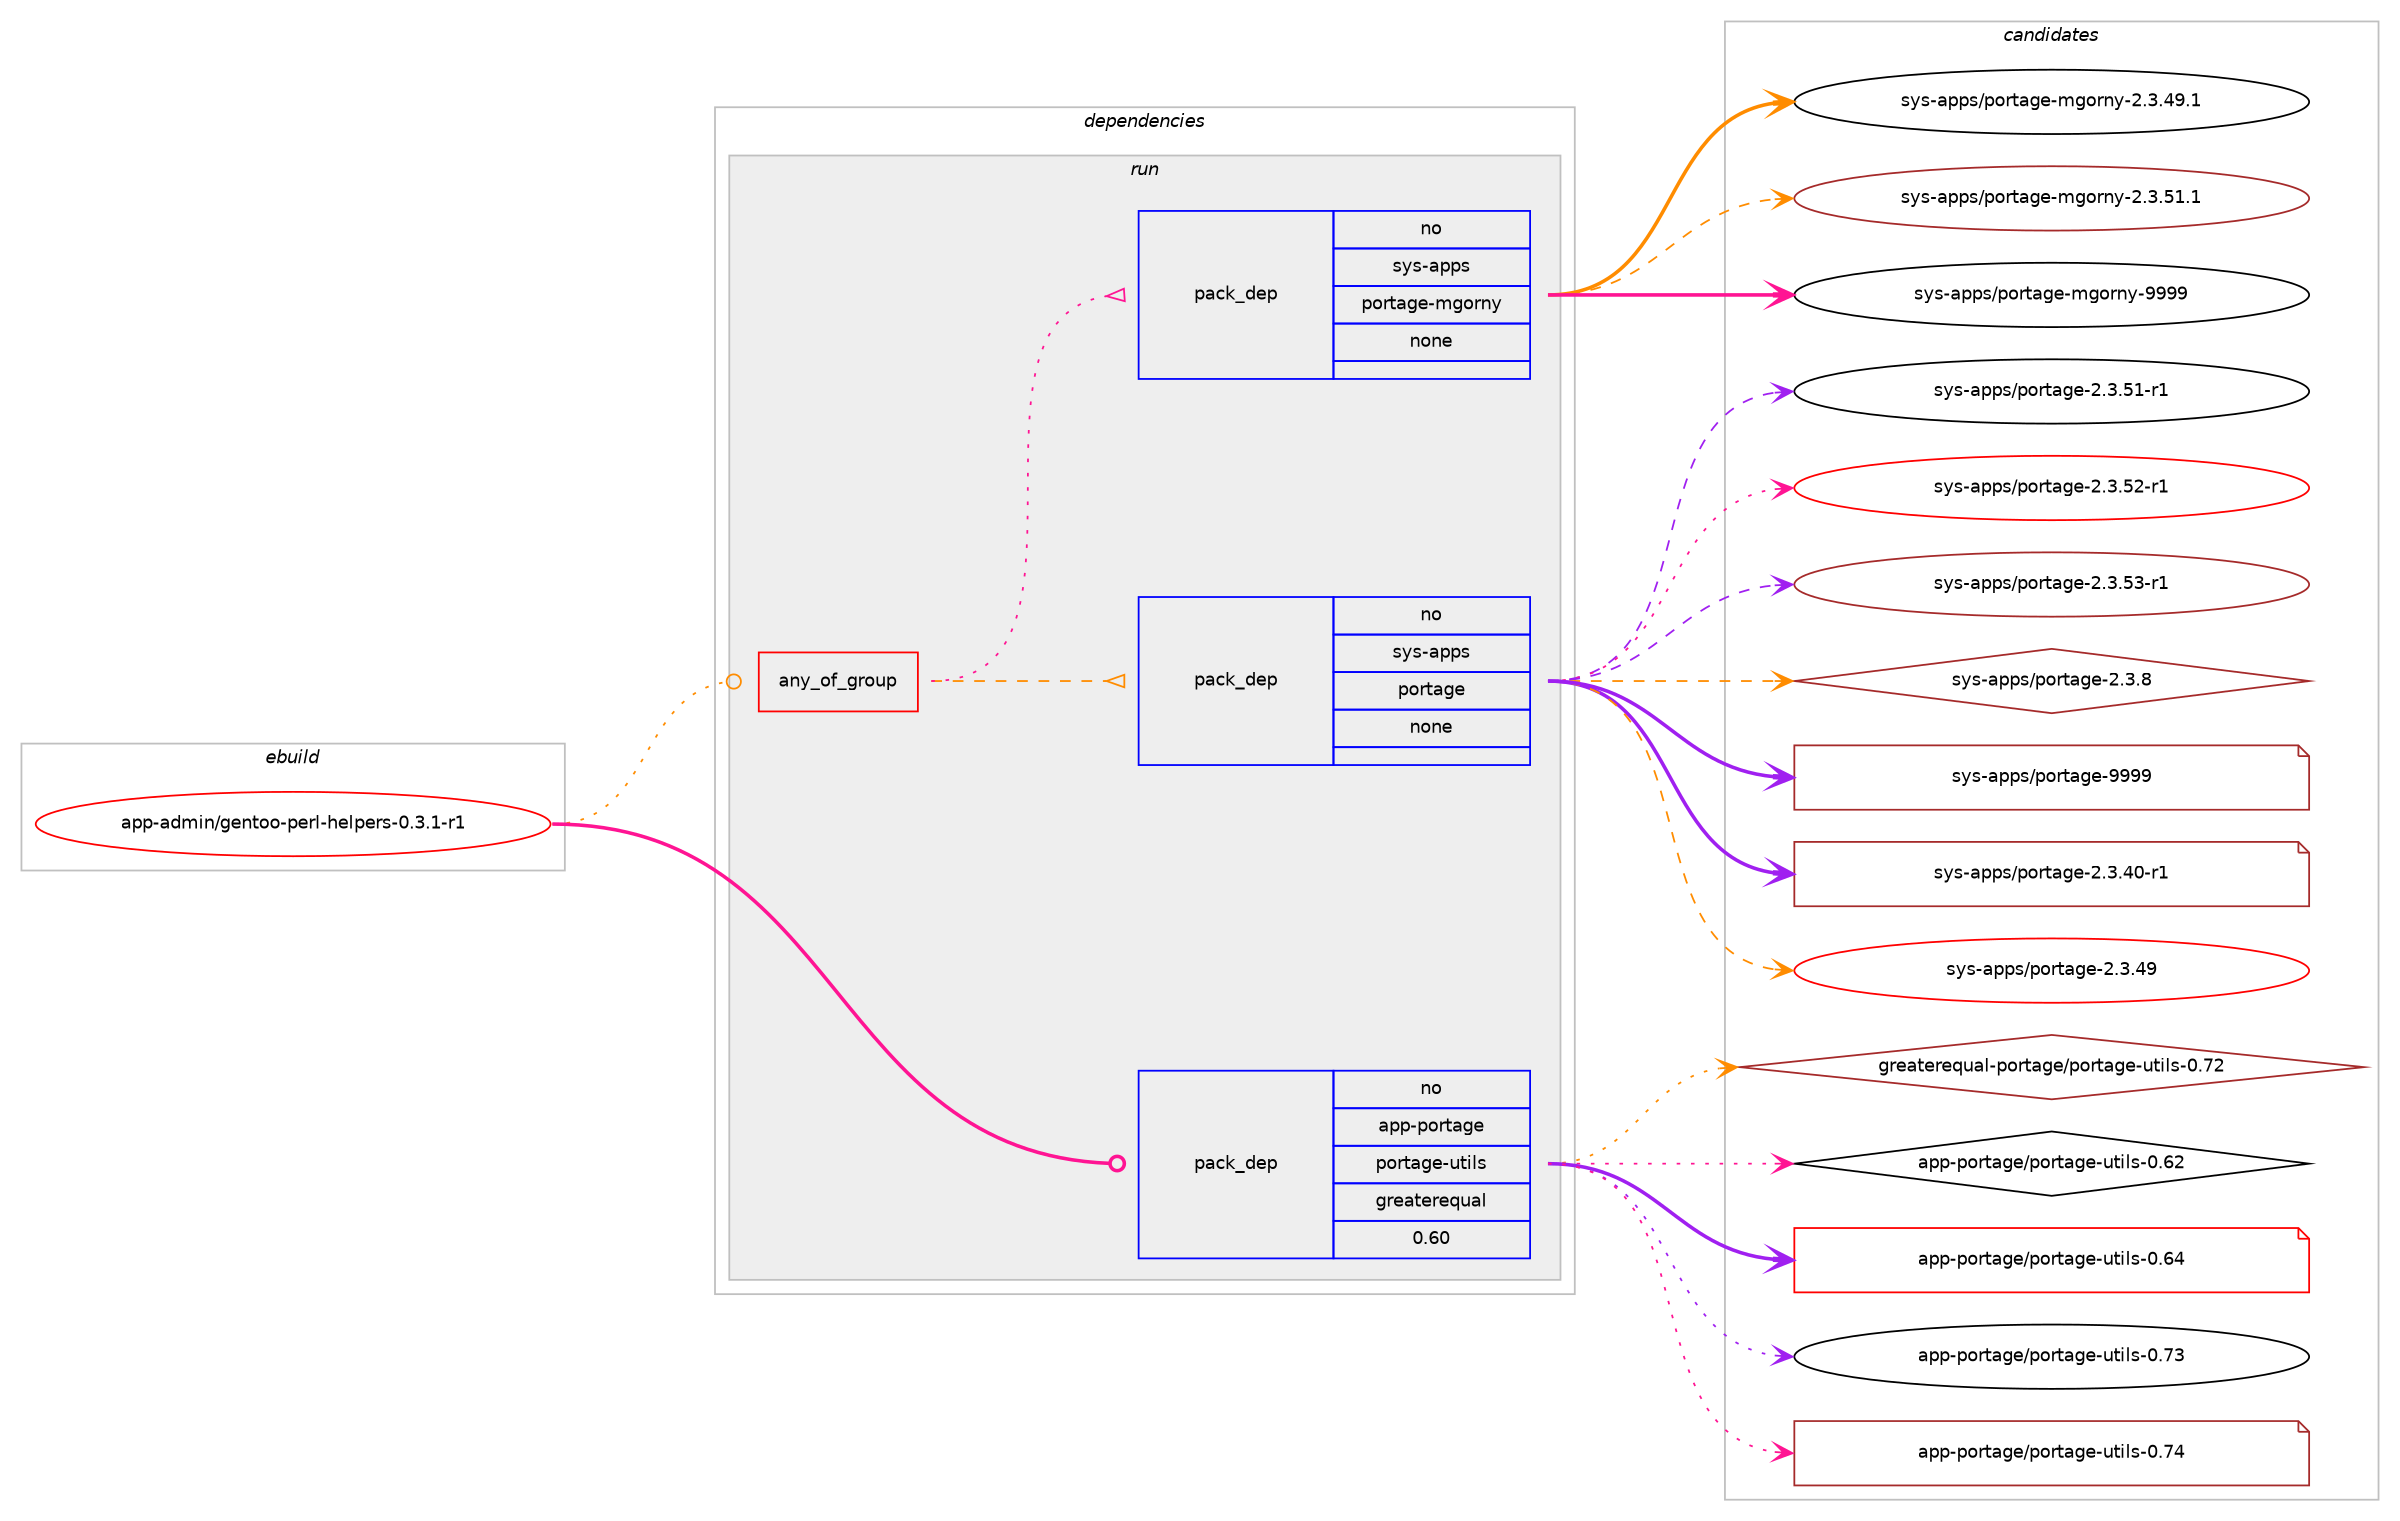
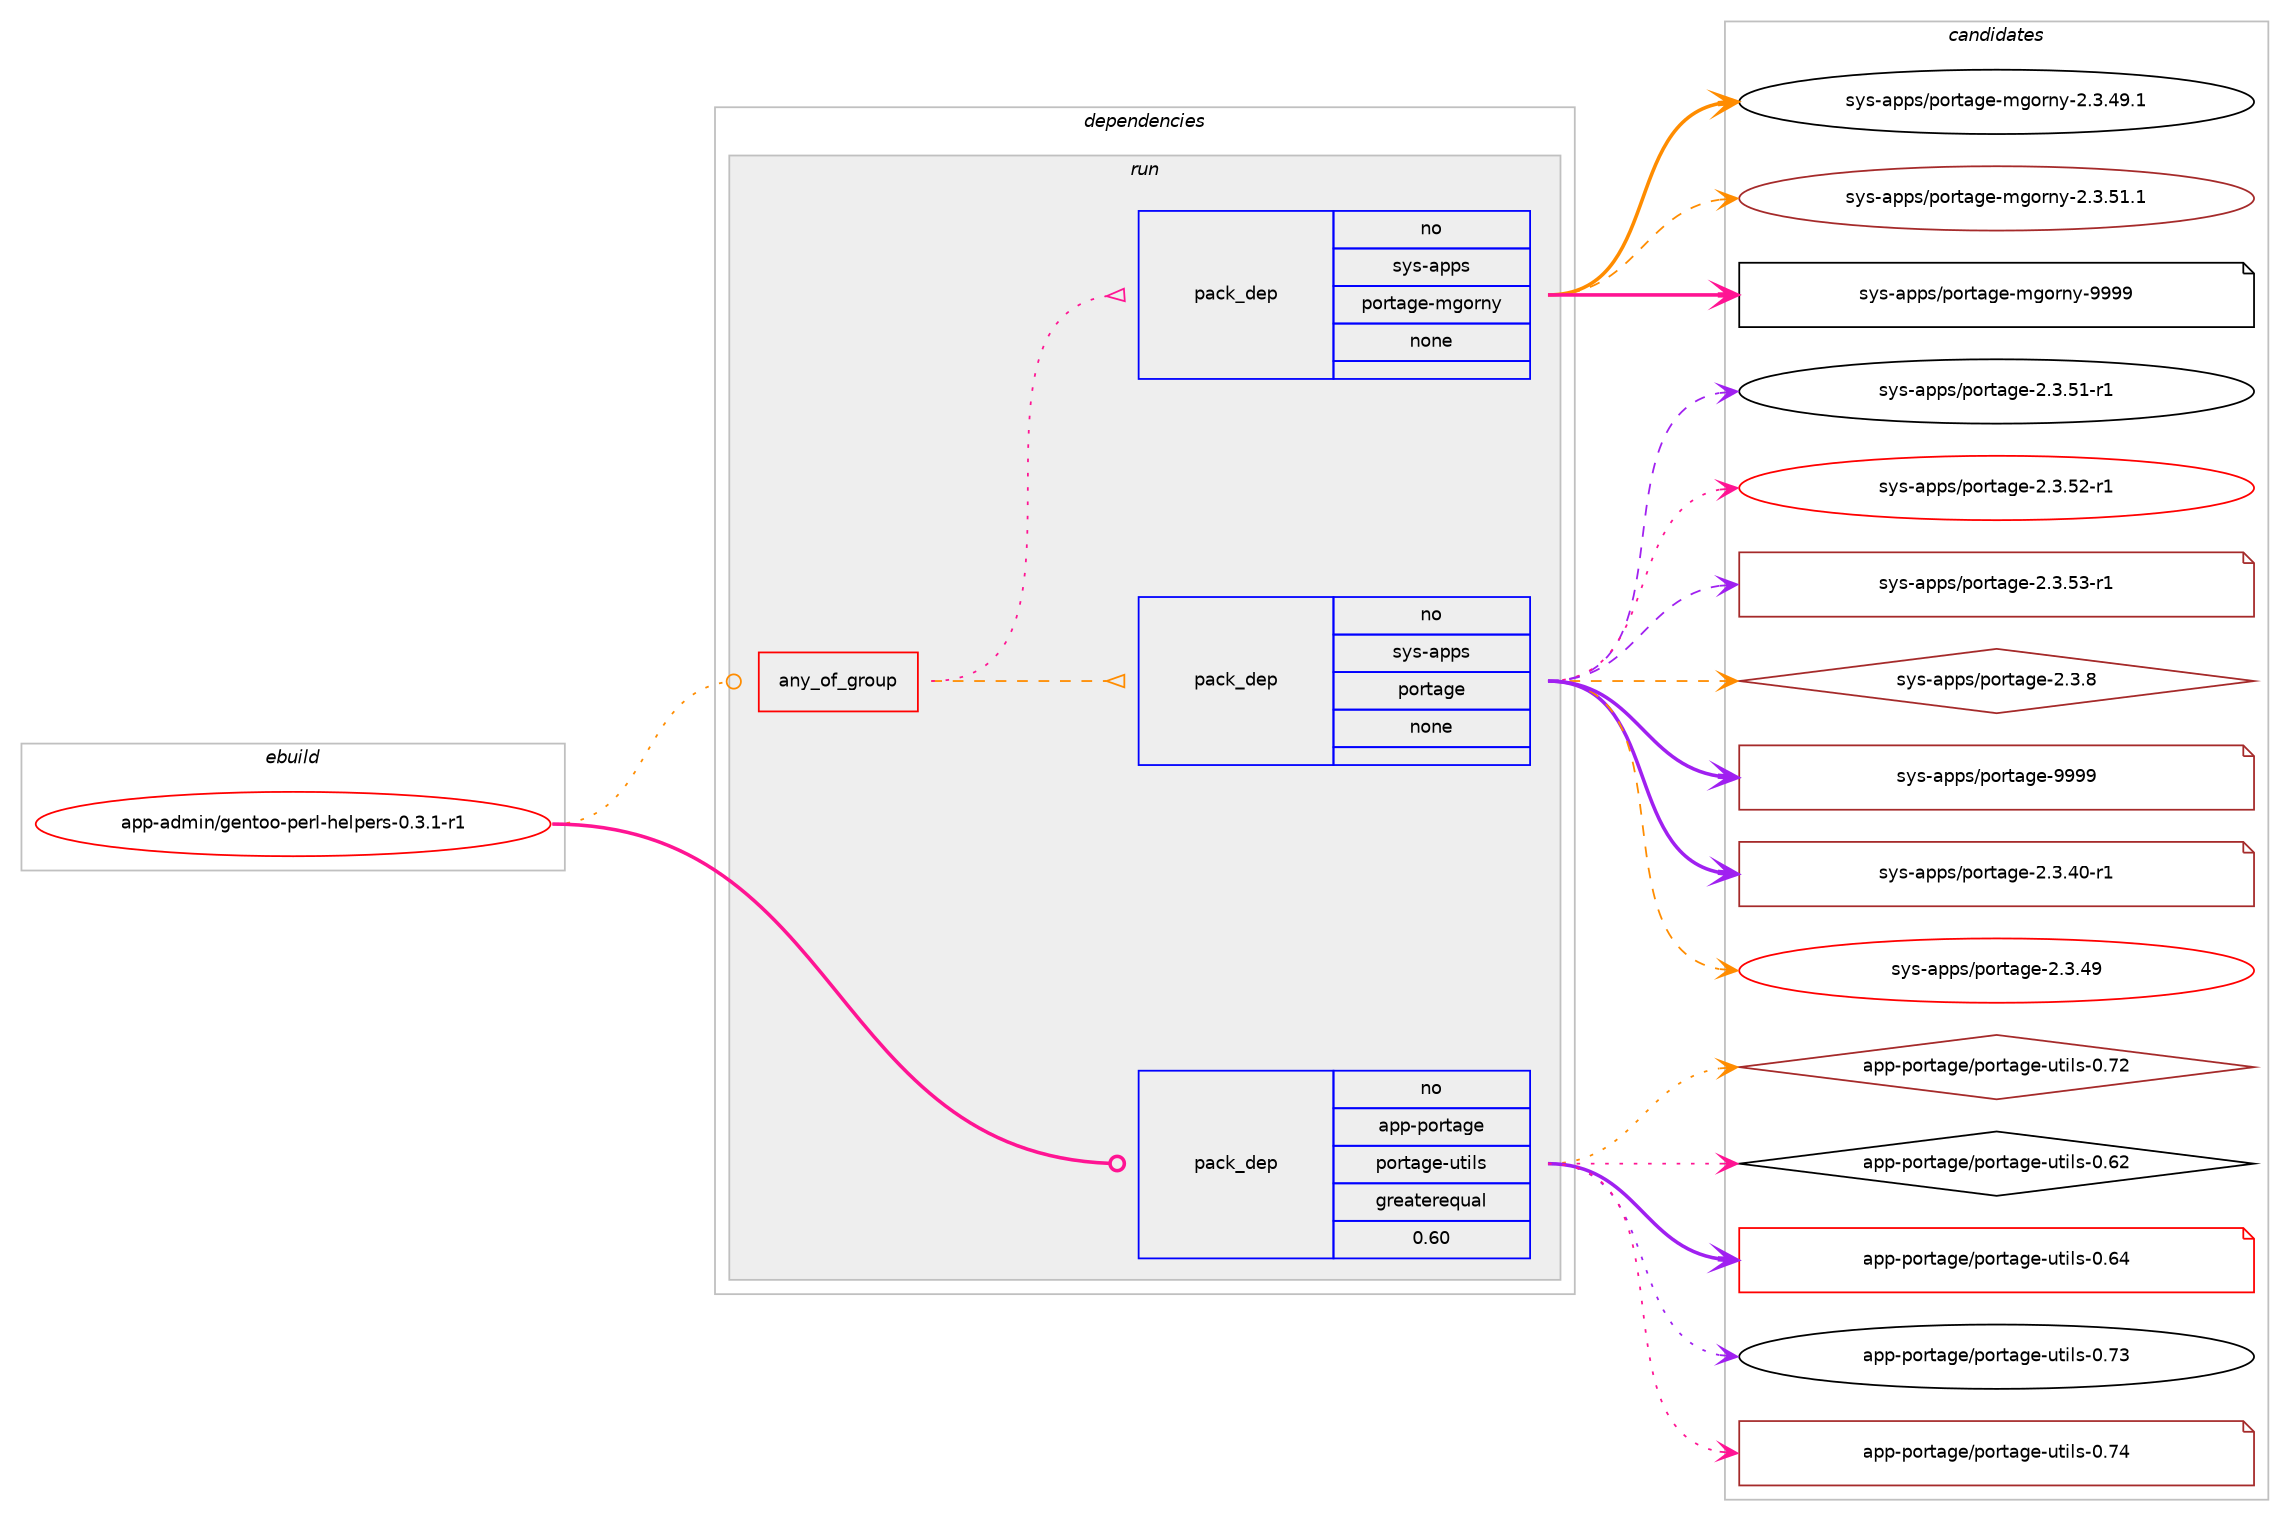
(2052, 295) -> (1997, 295)
(2052, 585) -> (1997, 585)
(2052, 1067) -> (1997, 1067)
